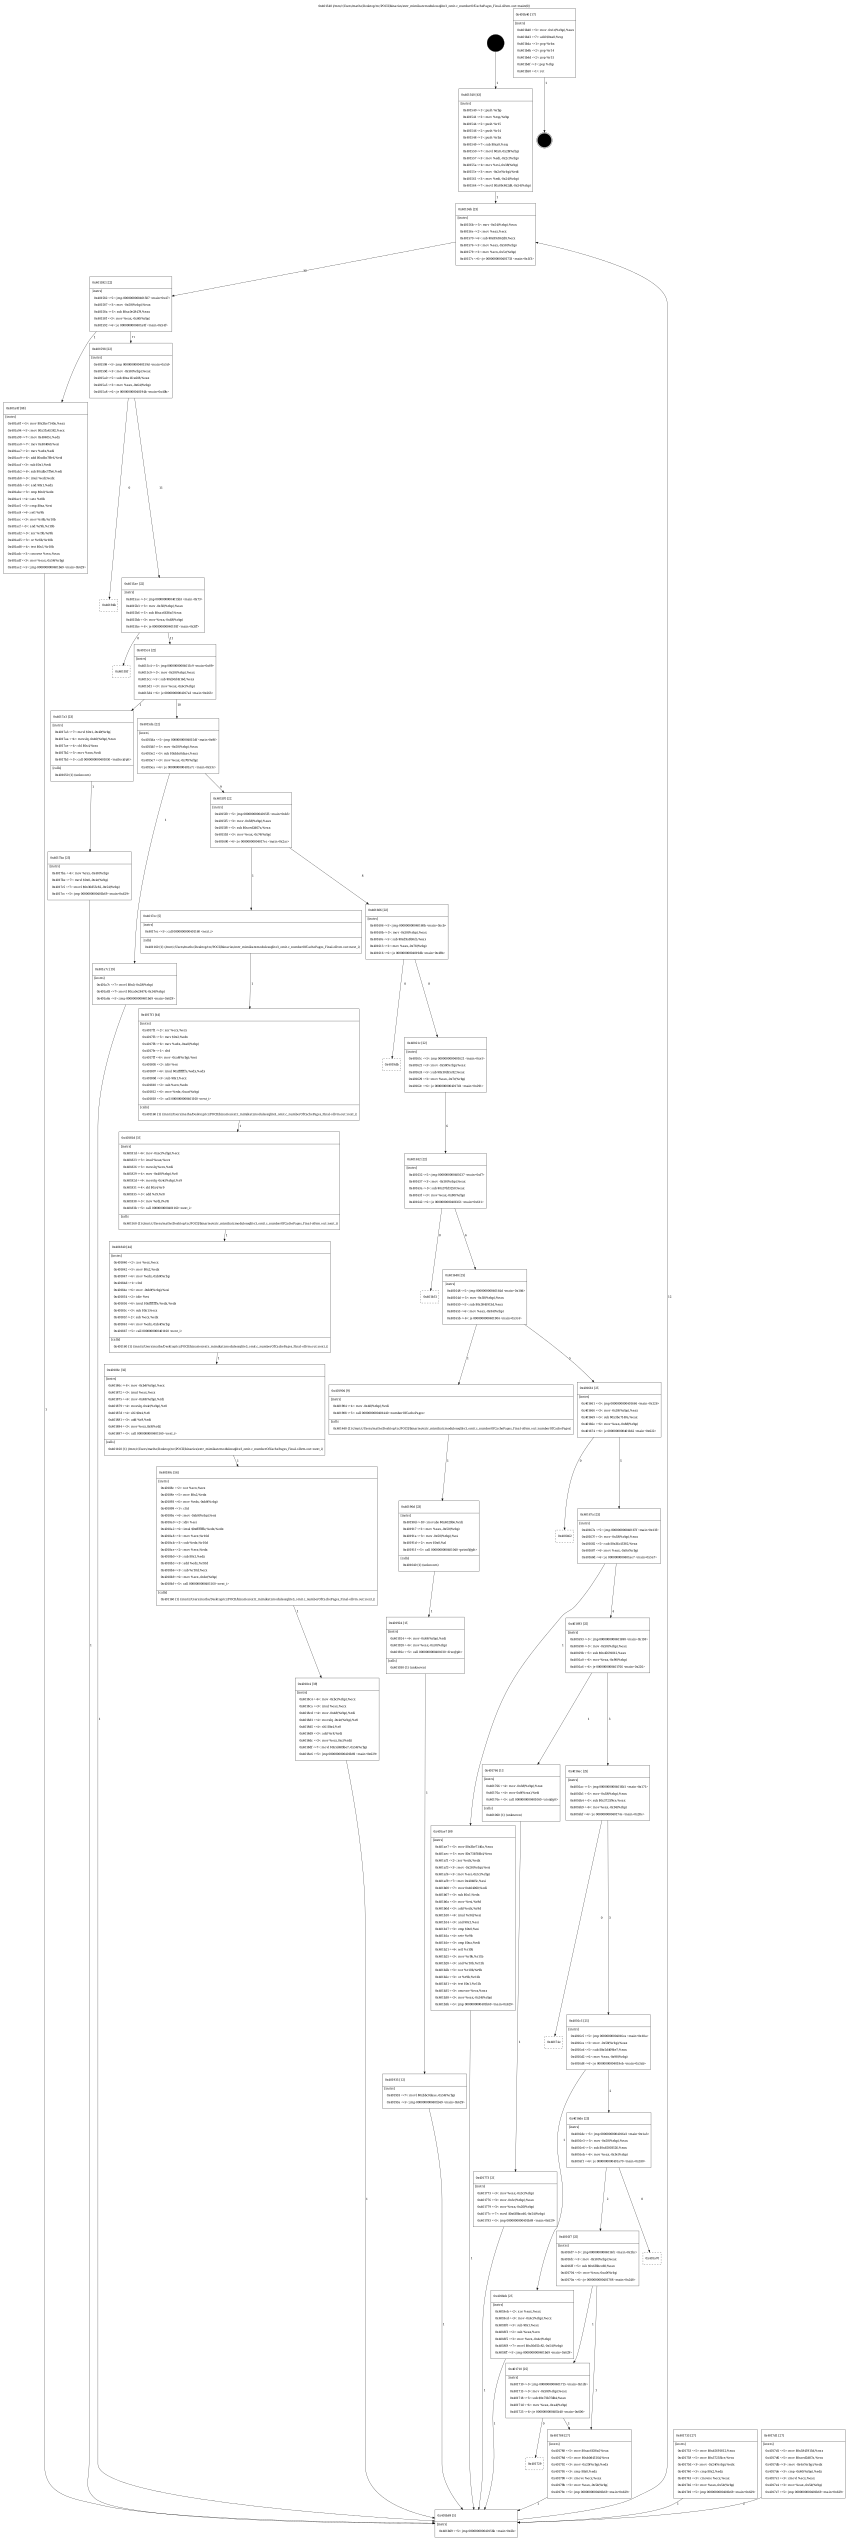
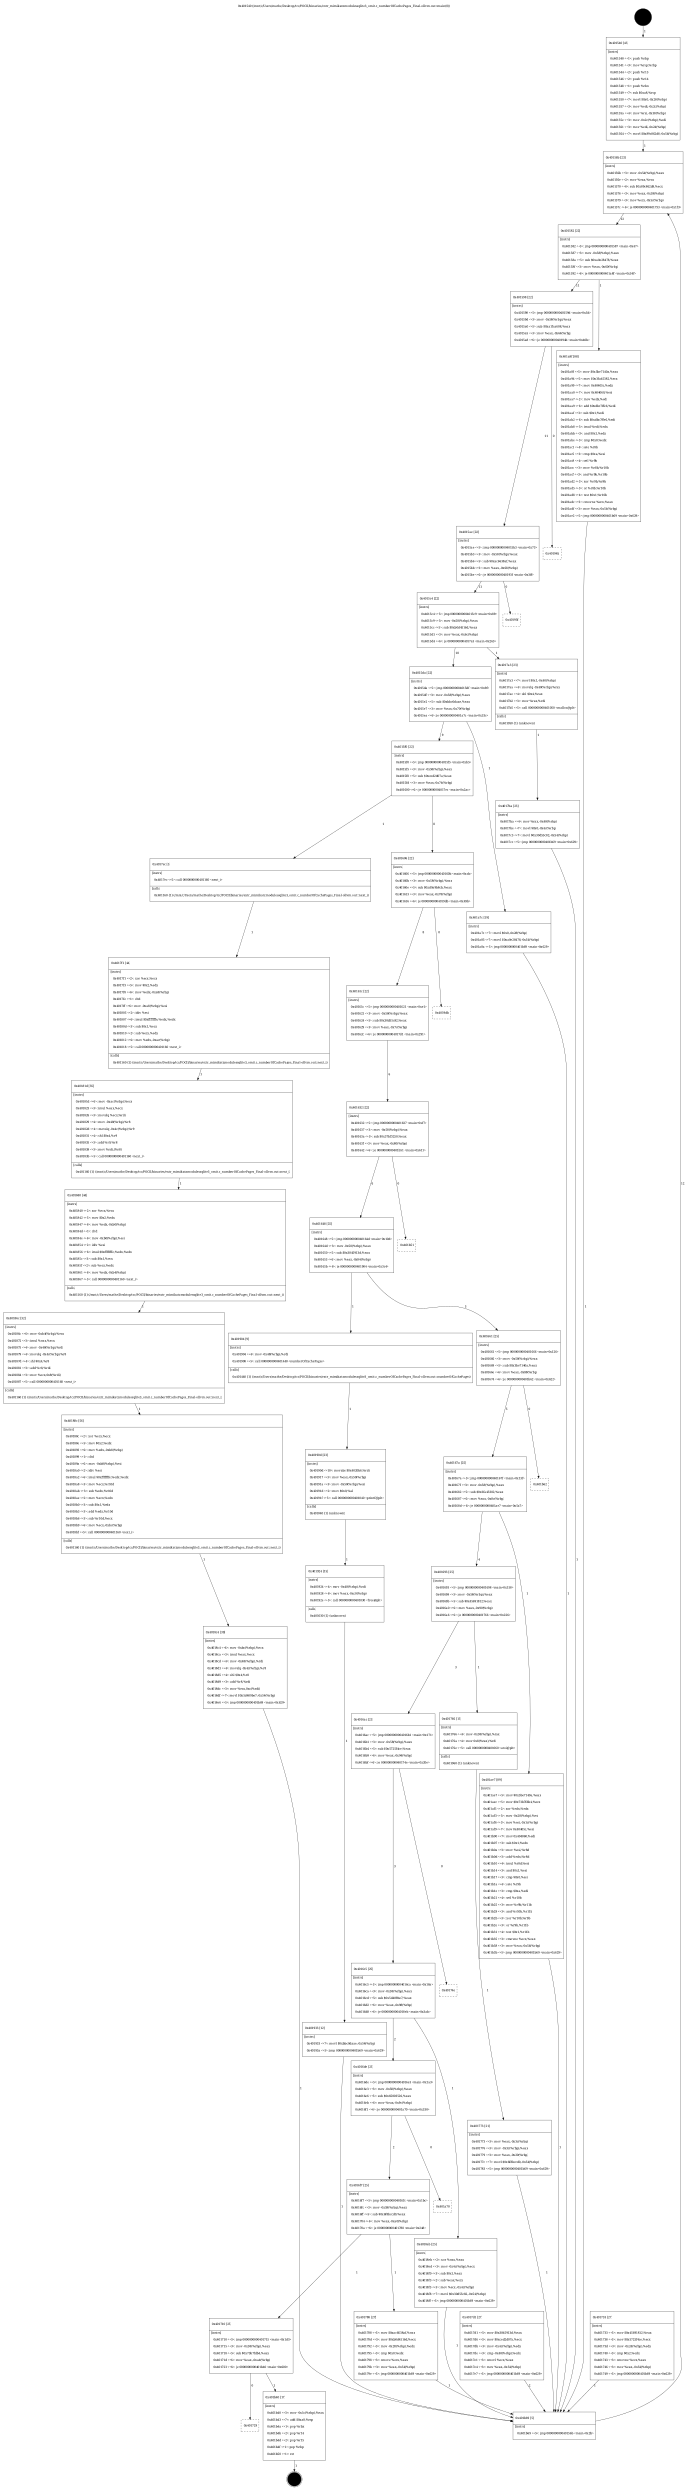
(566, 2423) -> (270, 2381)
